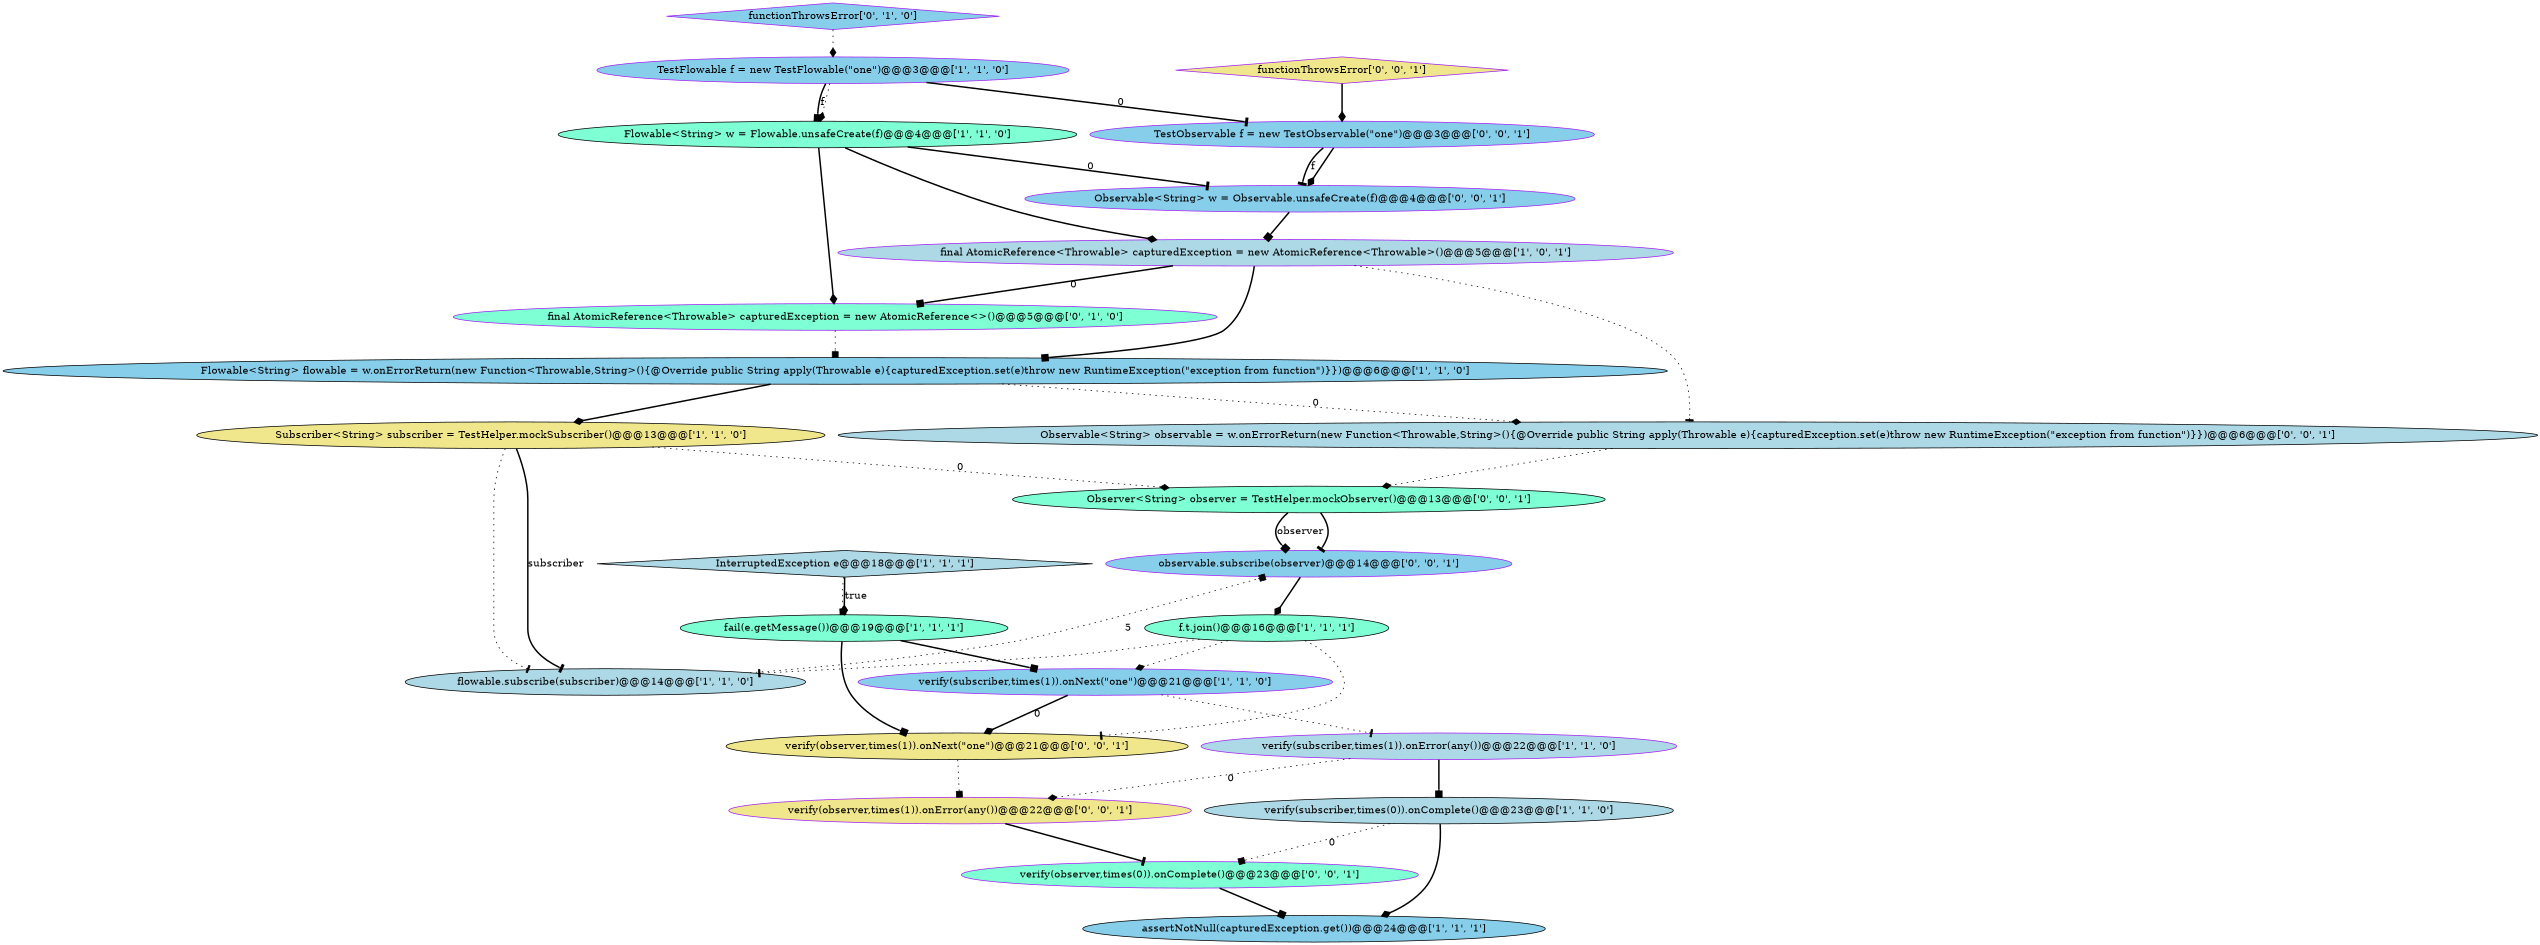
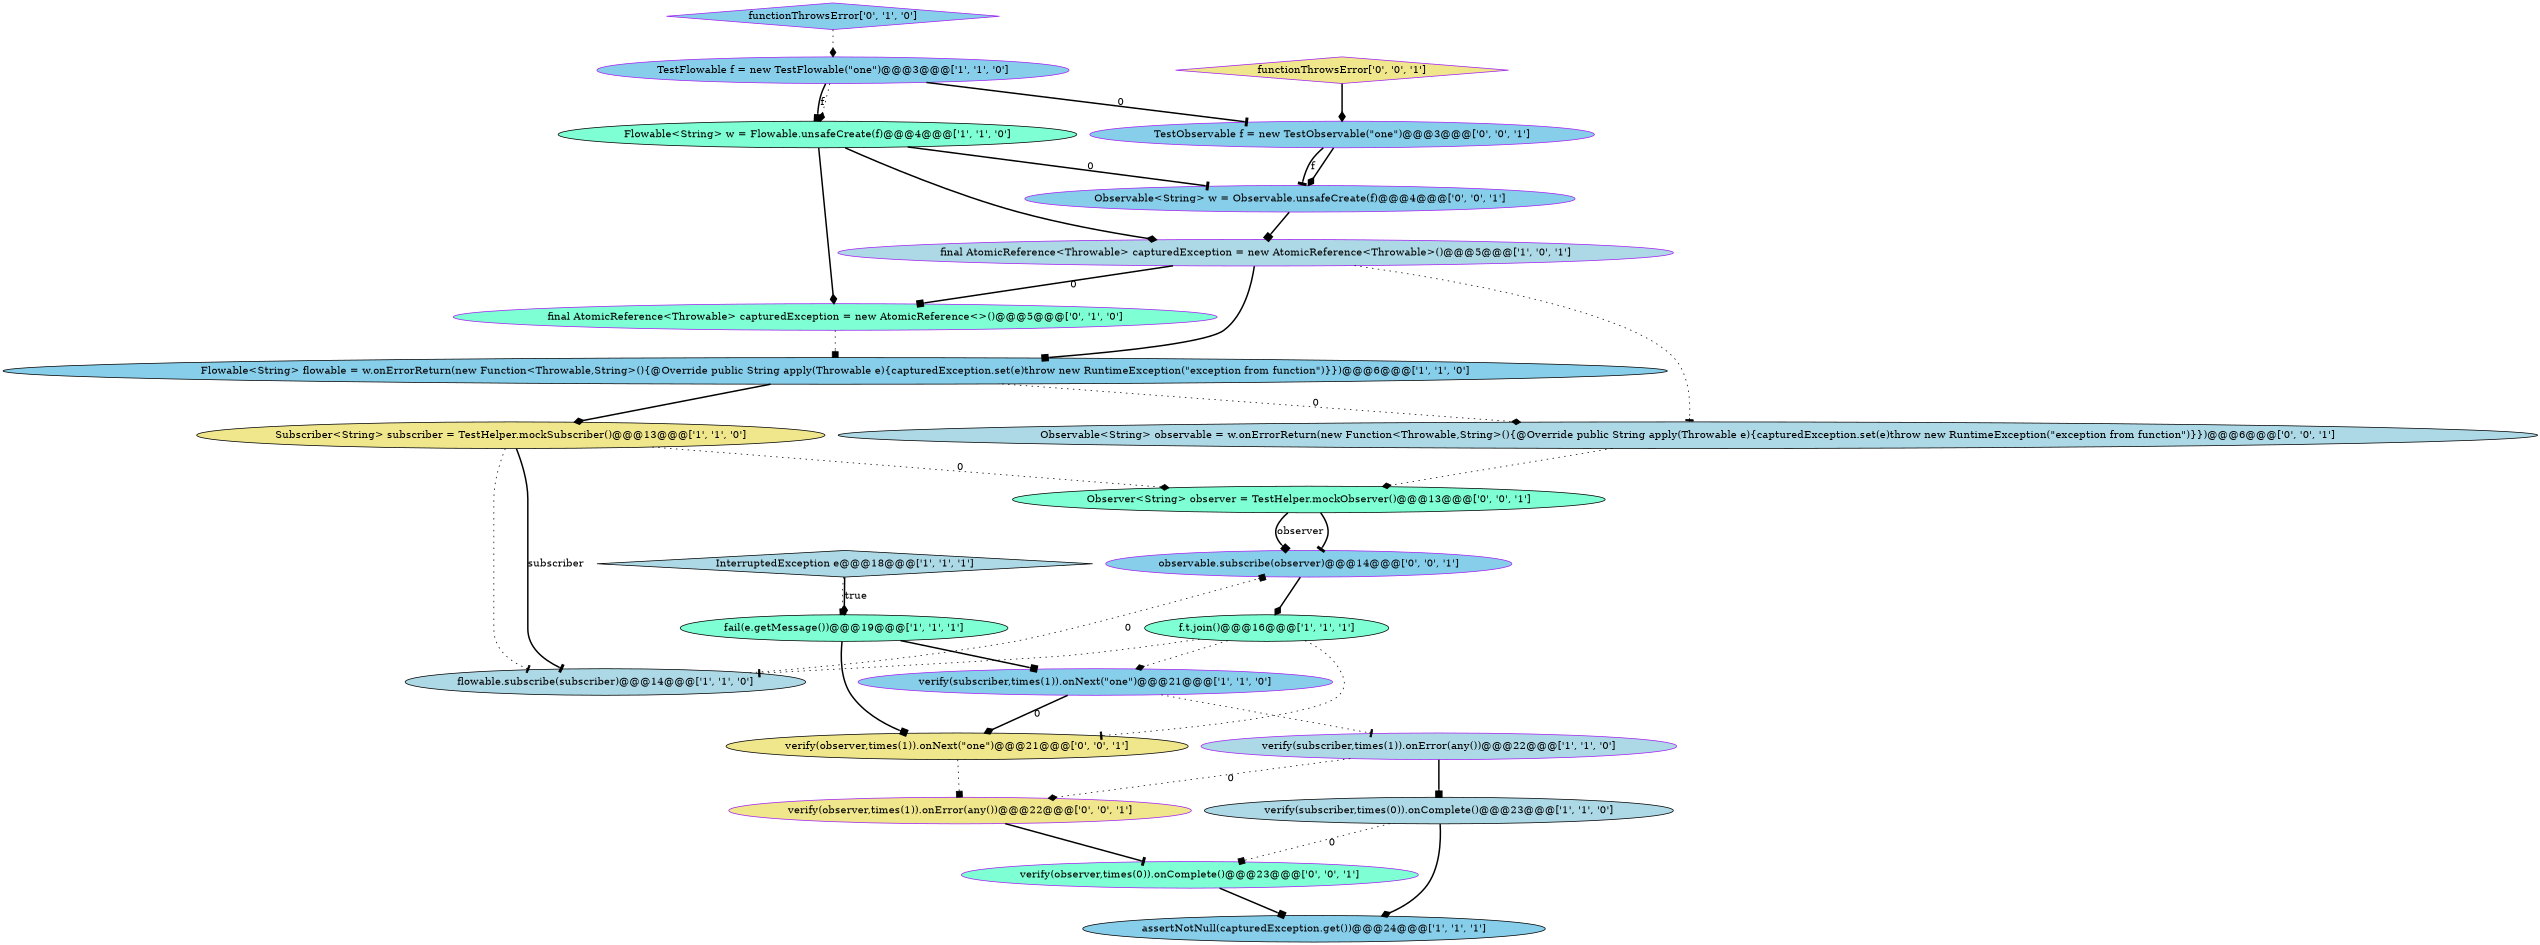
(1129, 628) -> (1129, 628)
